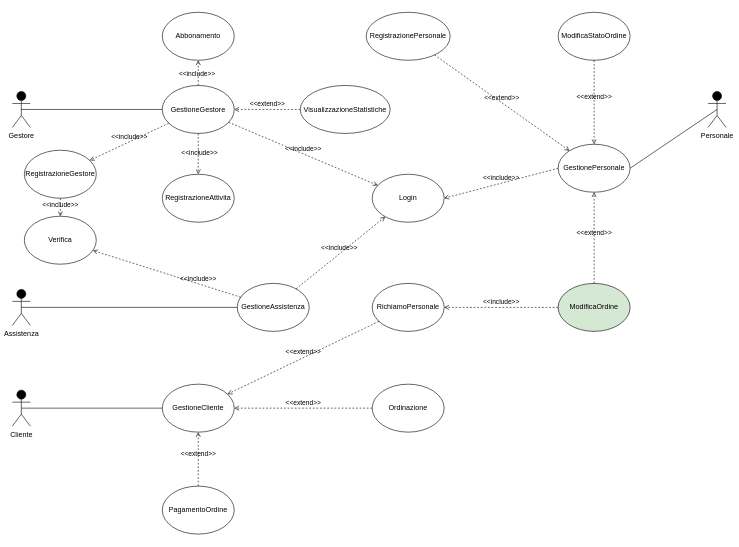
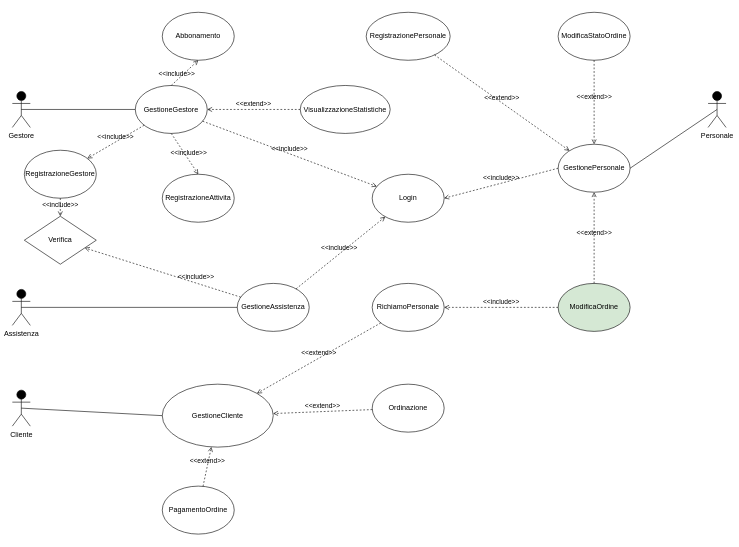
(198, 110) -> (171, 110)
(60, 240) -> (60, 240)
(198, 408) -> (218, 416)
